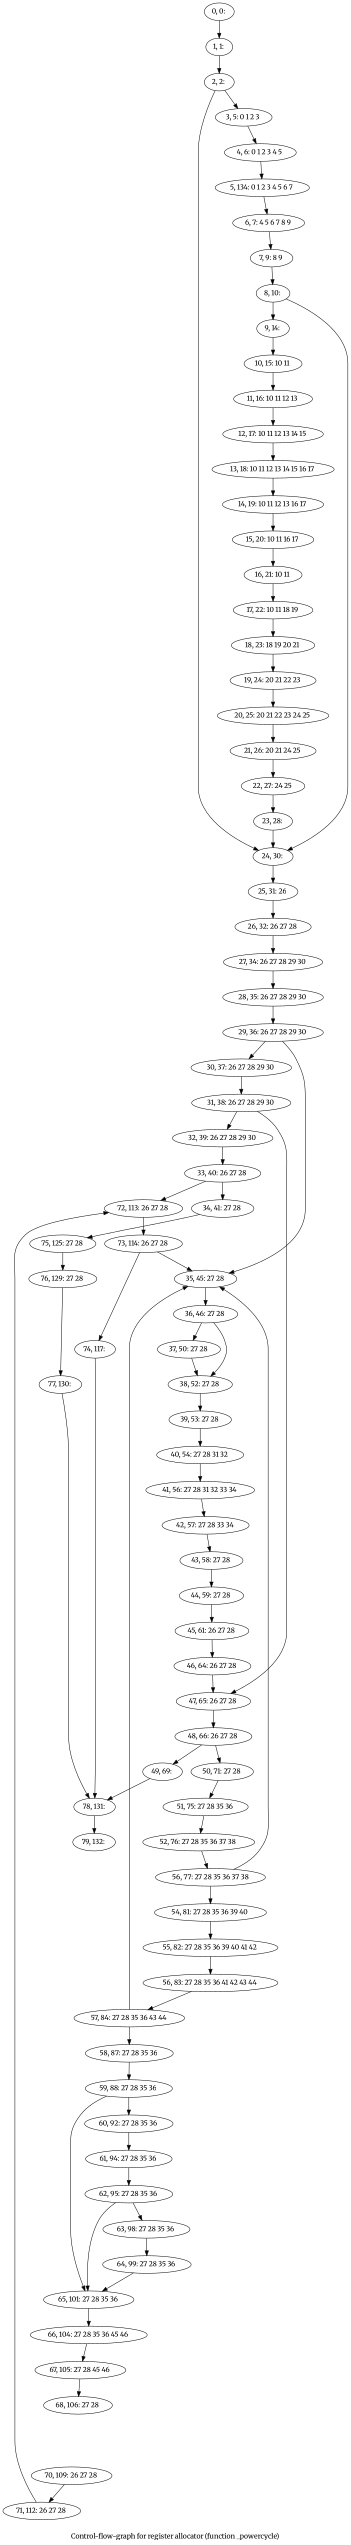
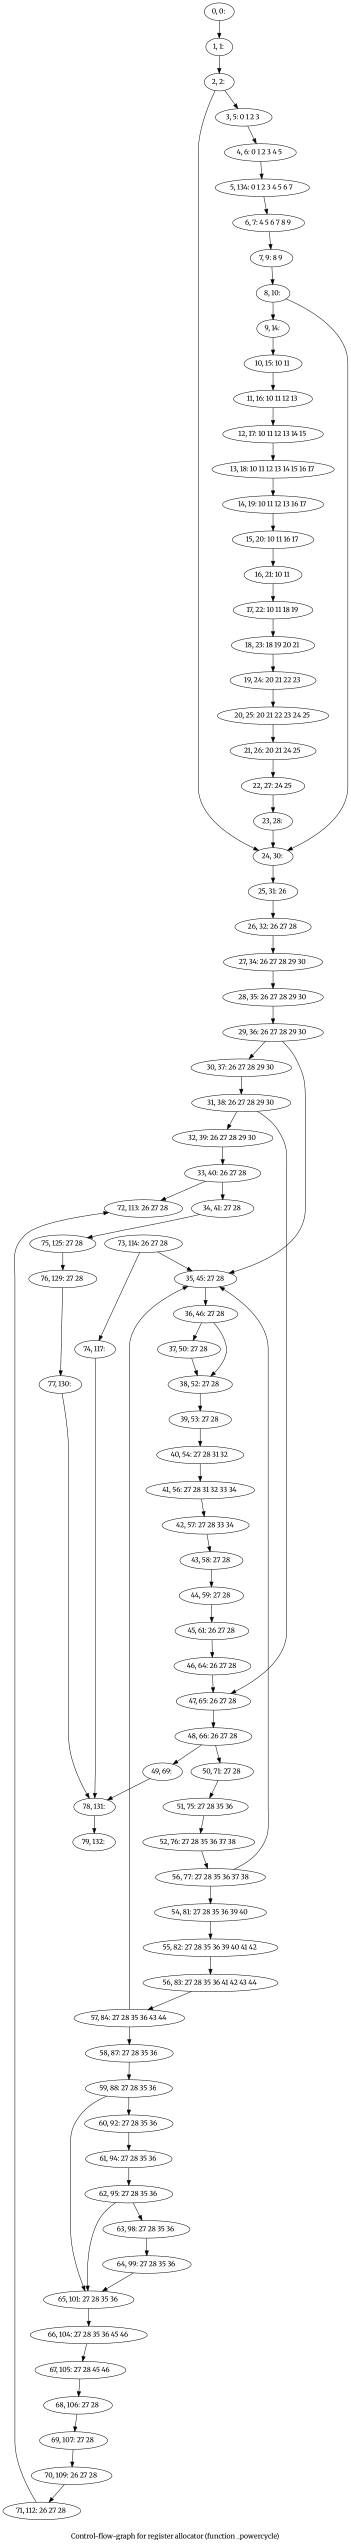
(143, 1223) -> none
none -> (74, 2441)
